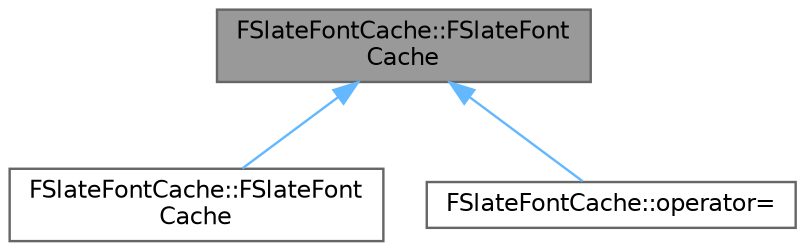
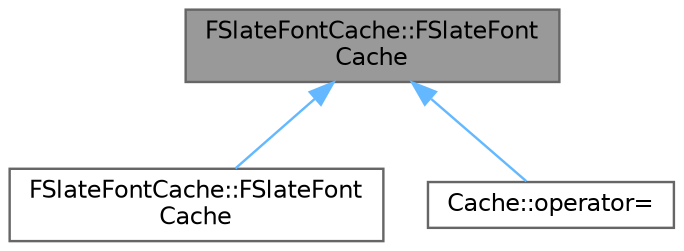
(611, 205) -> (551, 205)
